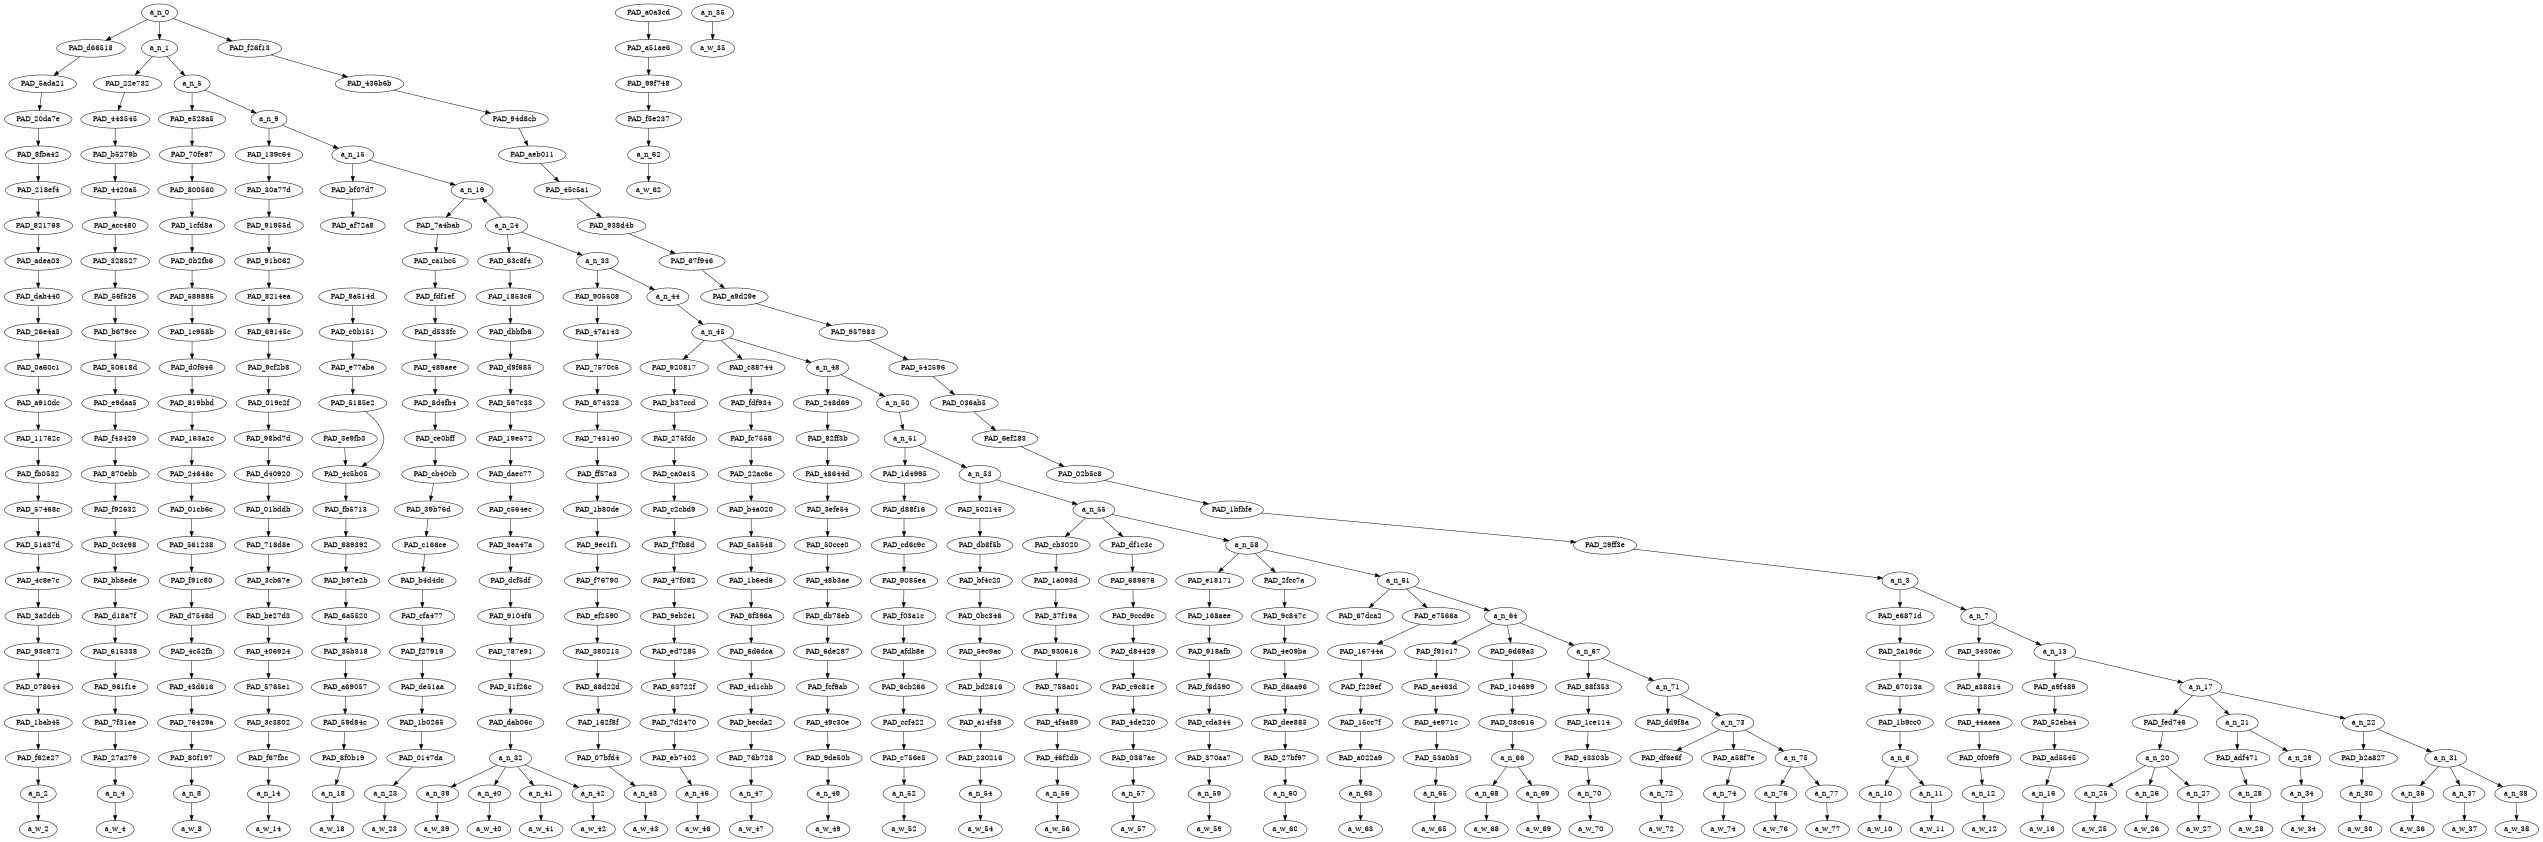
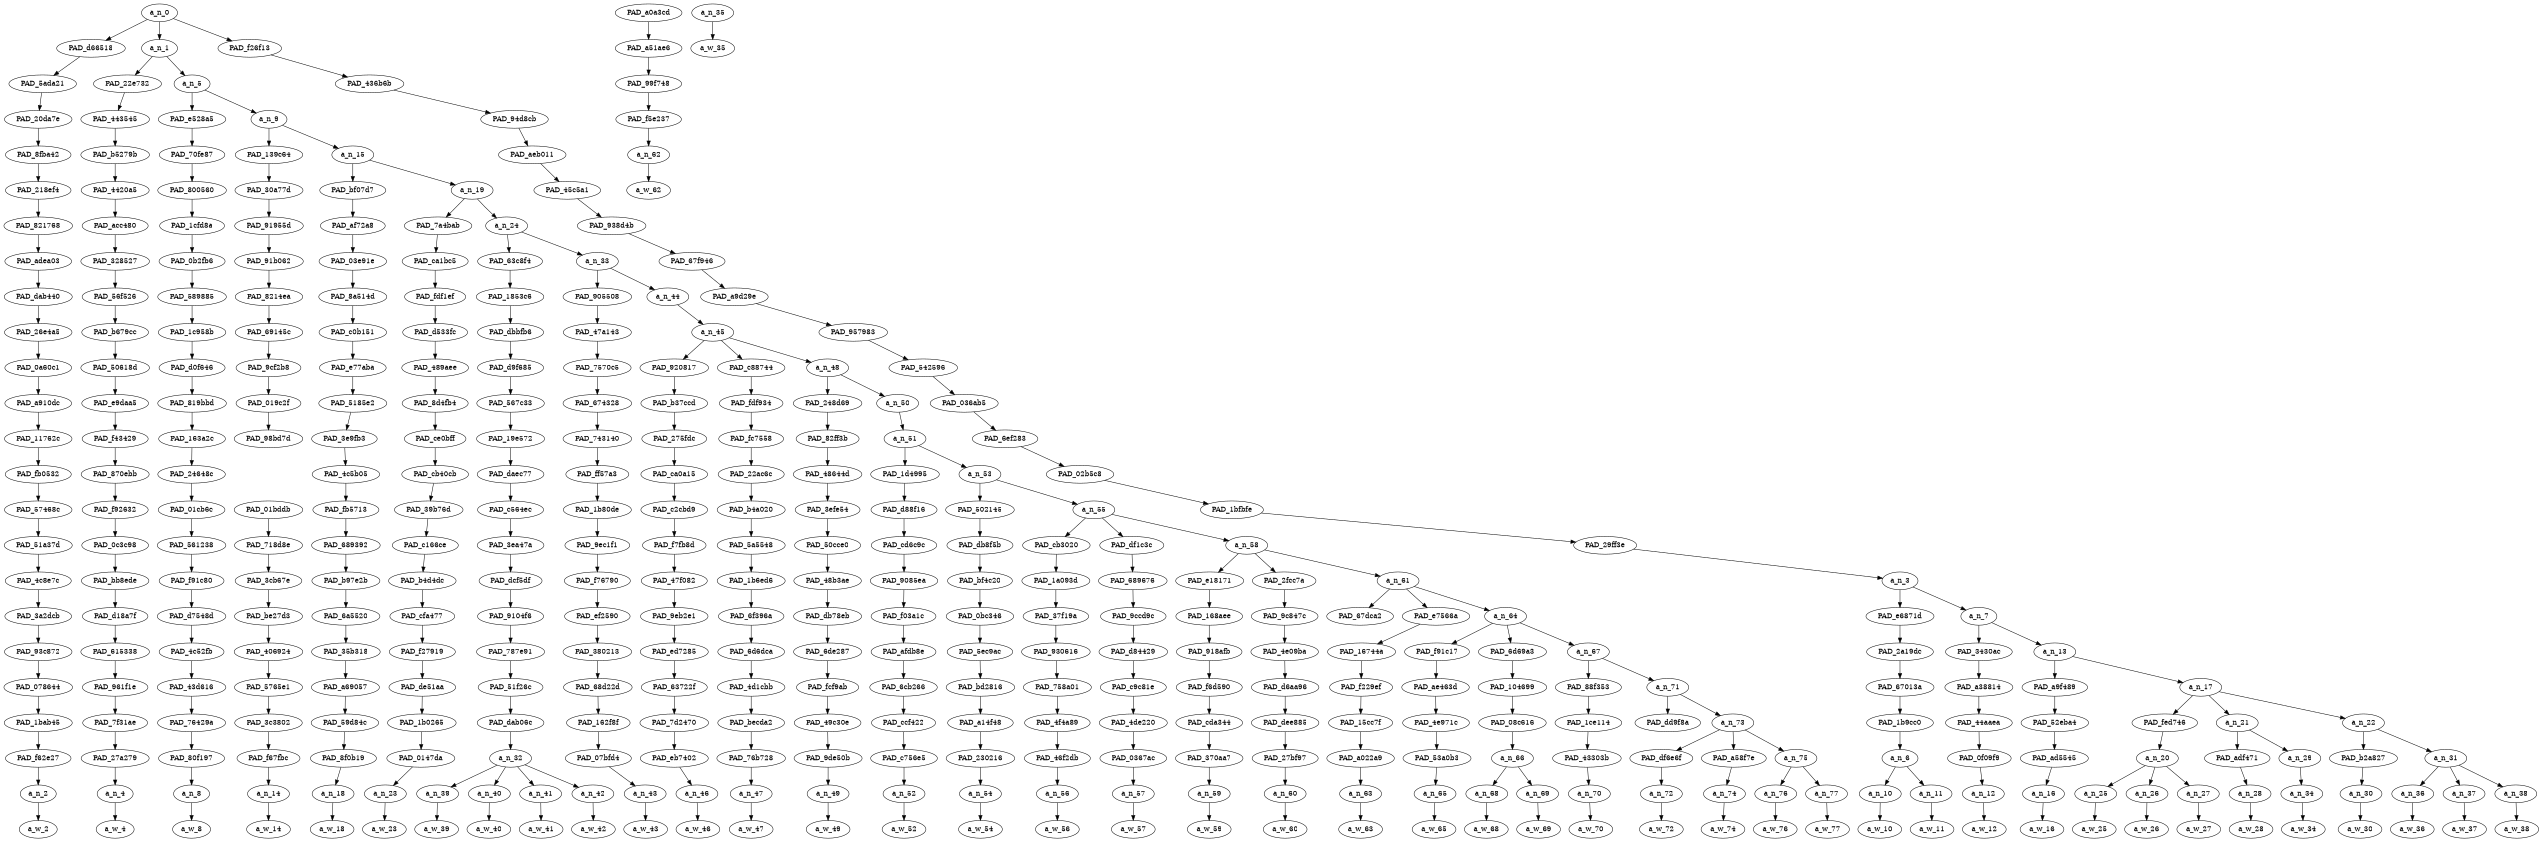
(494, 209) -> (485, 207)
none -> (353, 261)
(384, 438) -> (349, 419)
(268, 474) -> none
